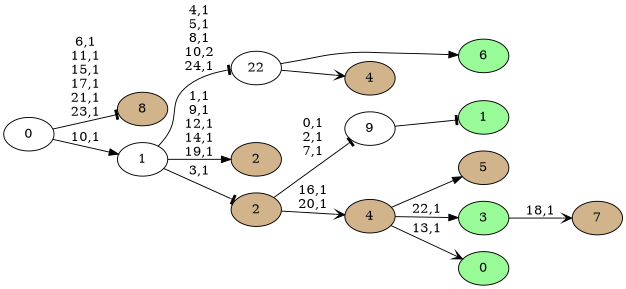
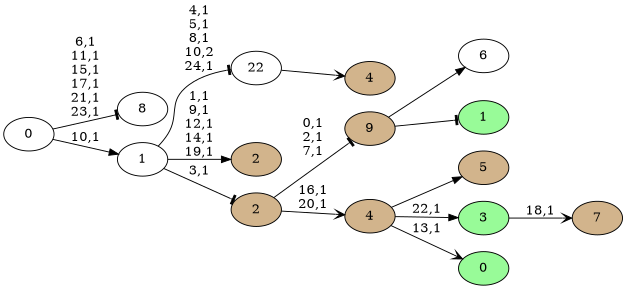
(364, 52) -> (423, 95)
(484, 56) -> (484, 56)
(143, 109) -> (143, 109)
(370, 129) -> (370, 129)
